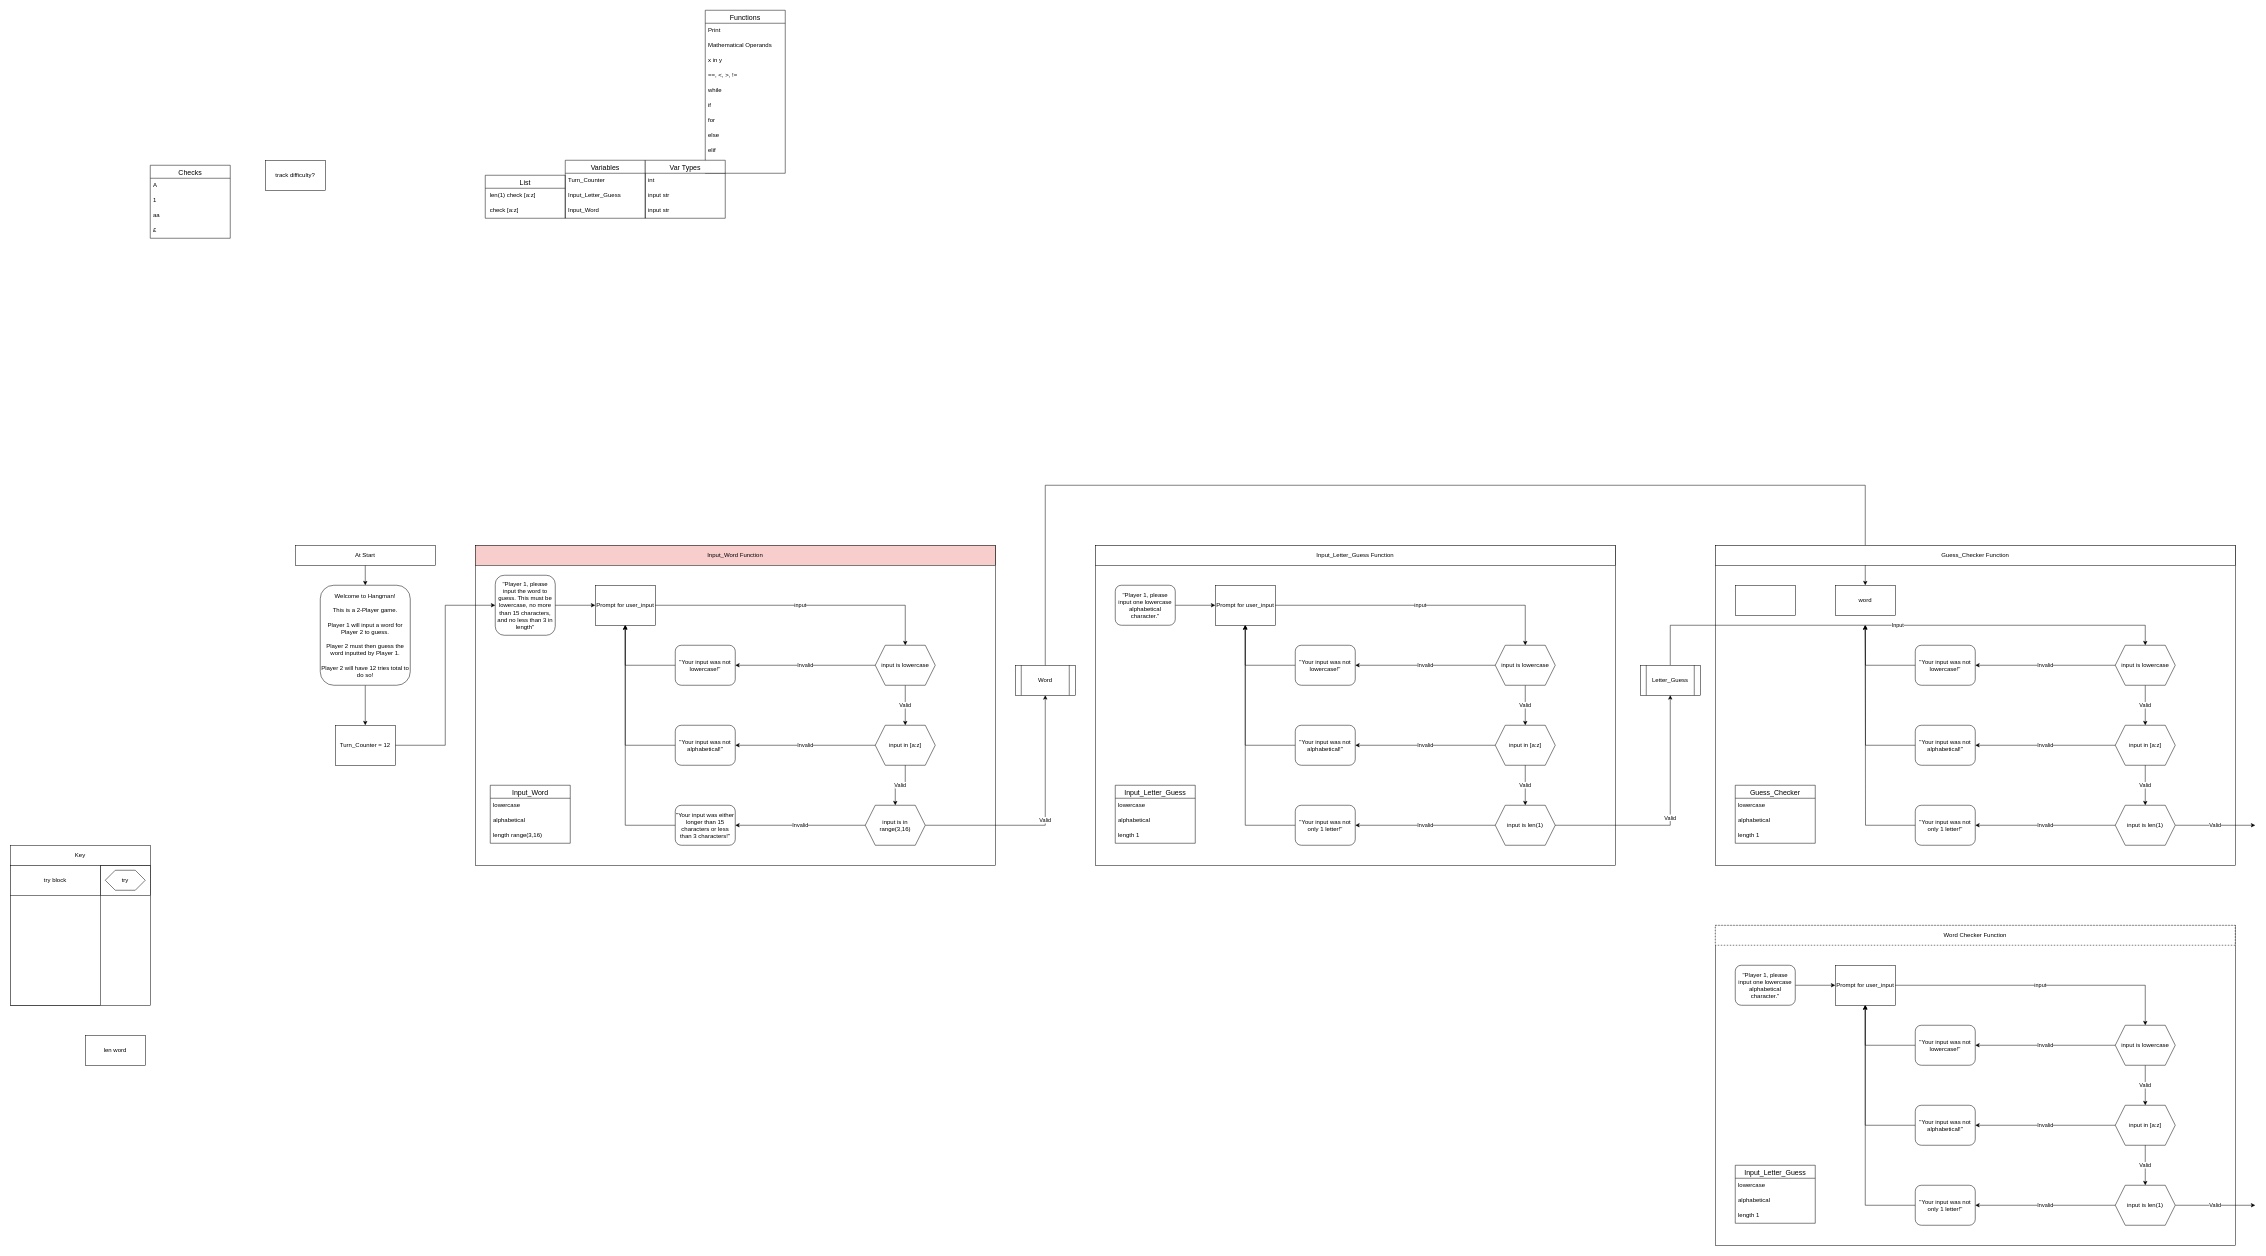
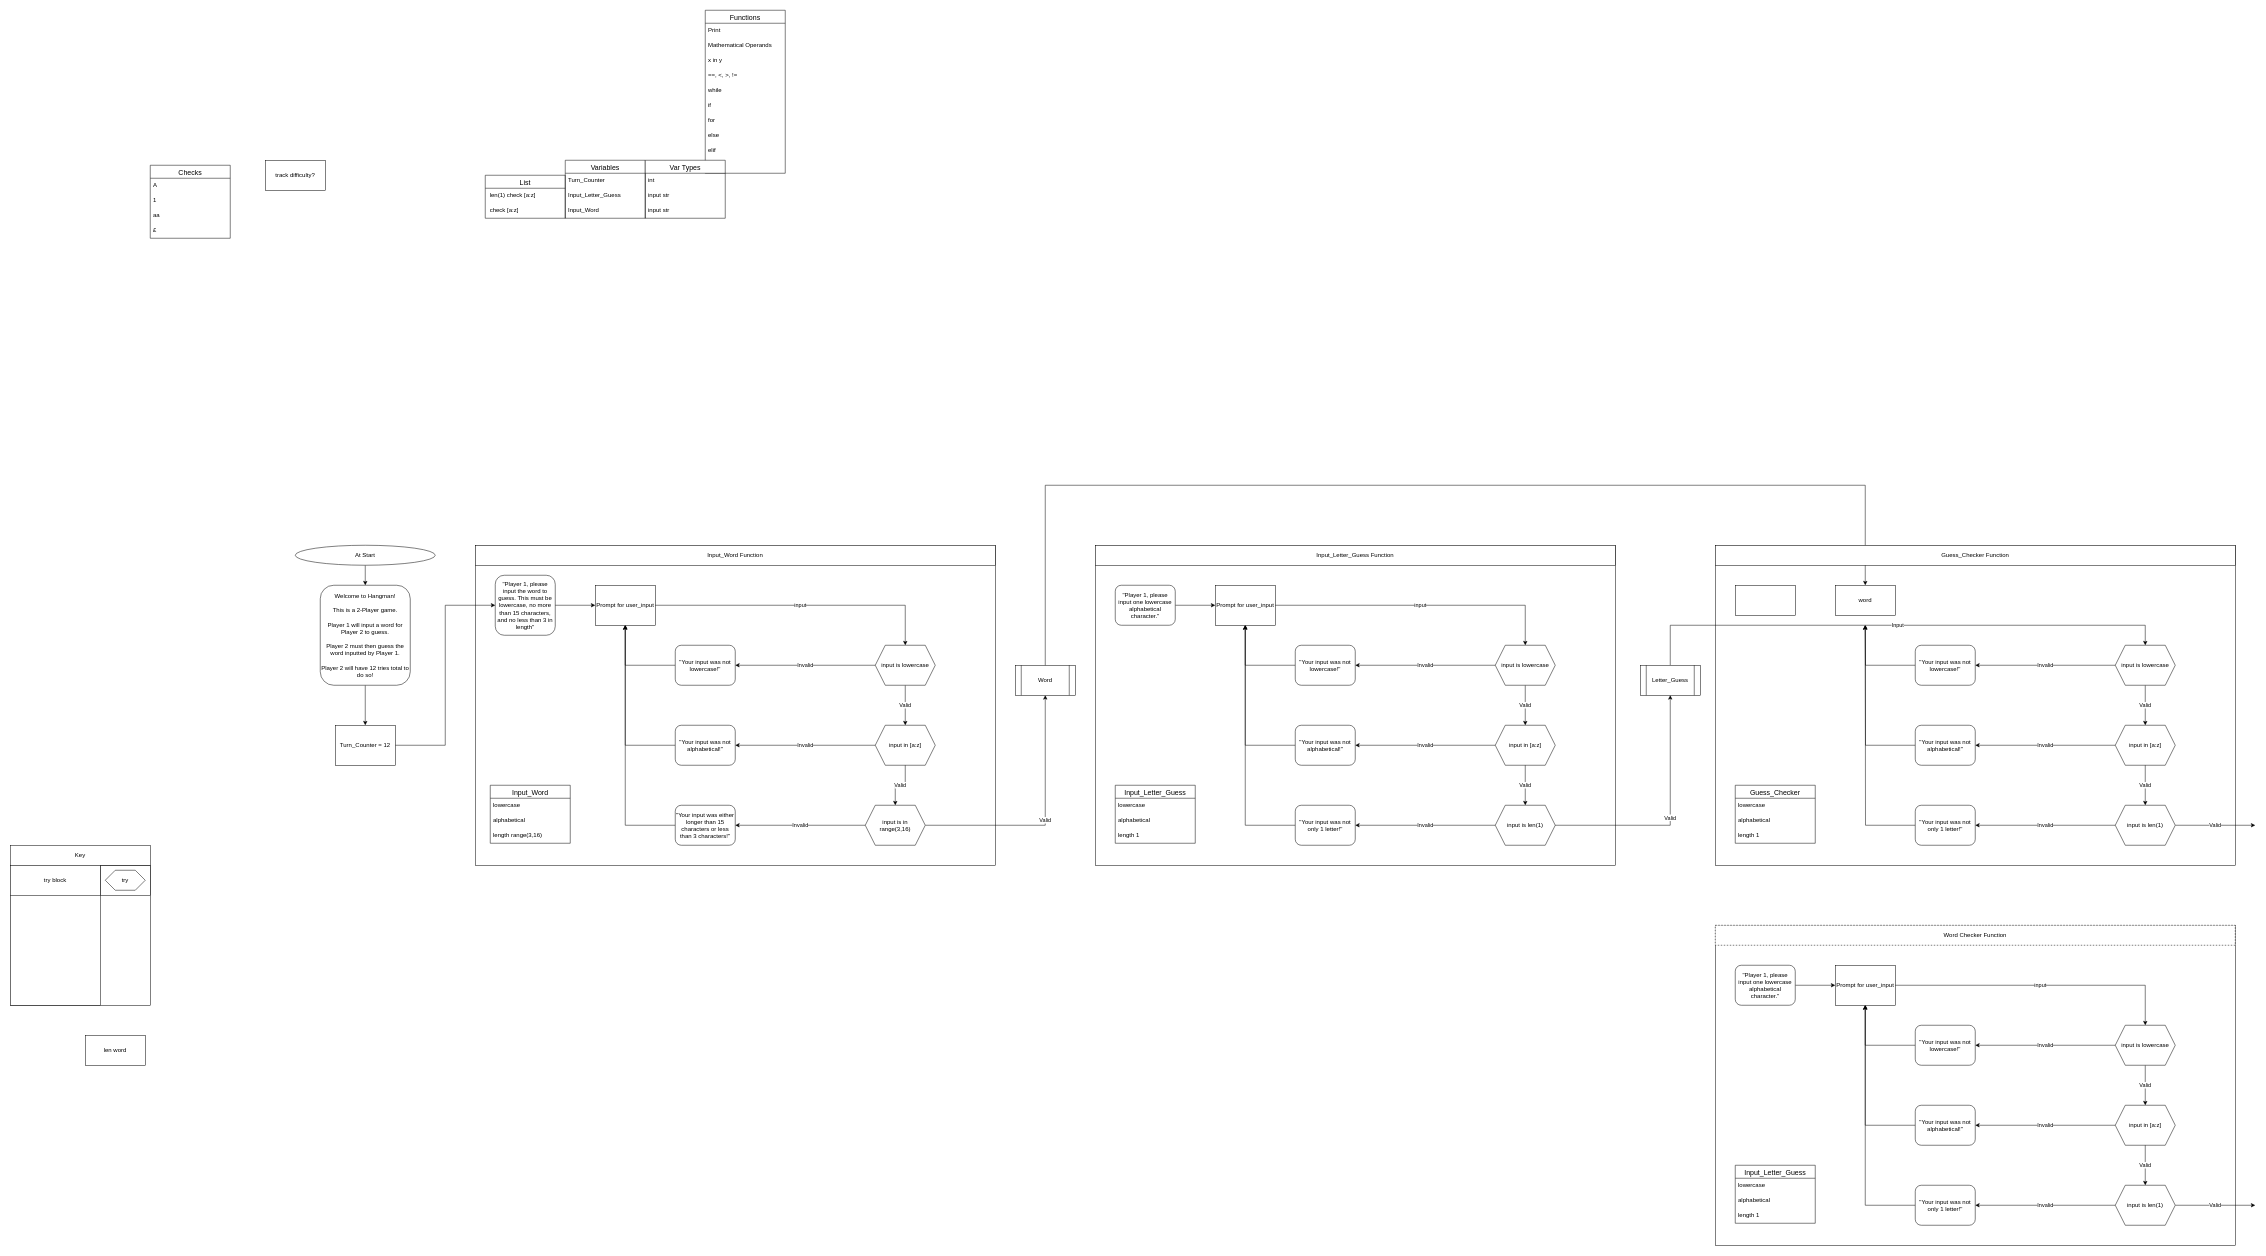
(365, 555) -> (365, 555)
(735, 555) -> (735, 555)
